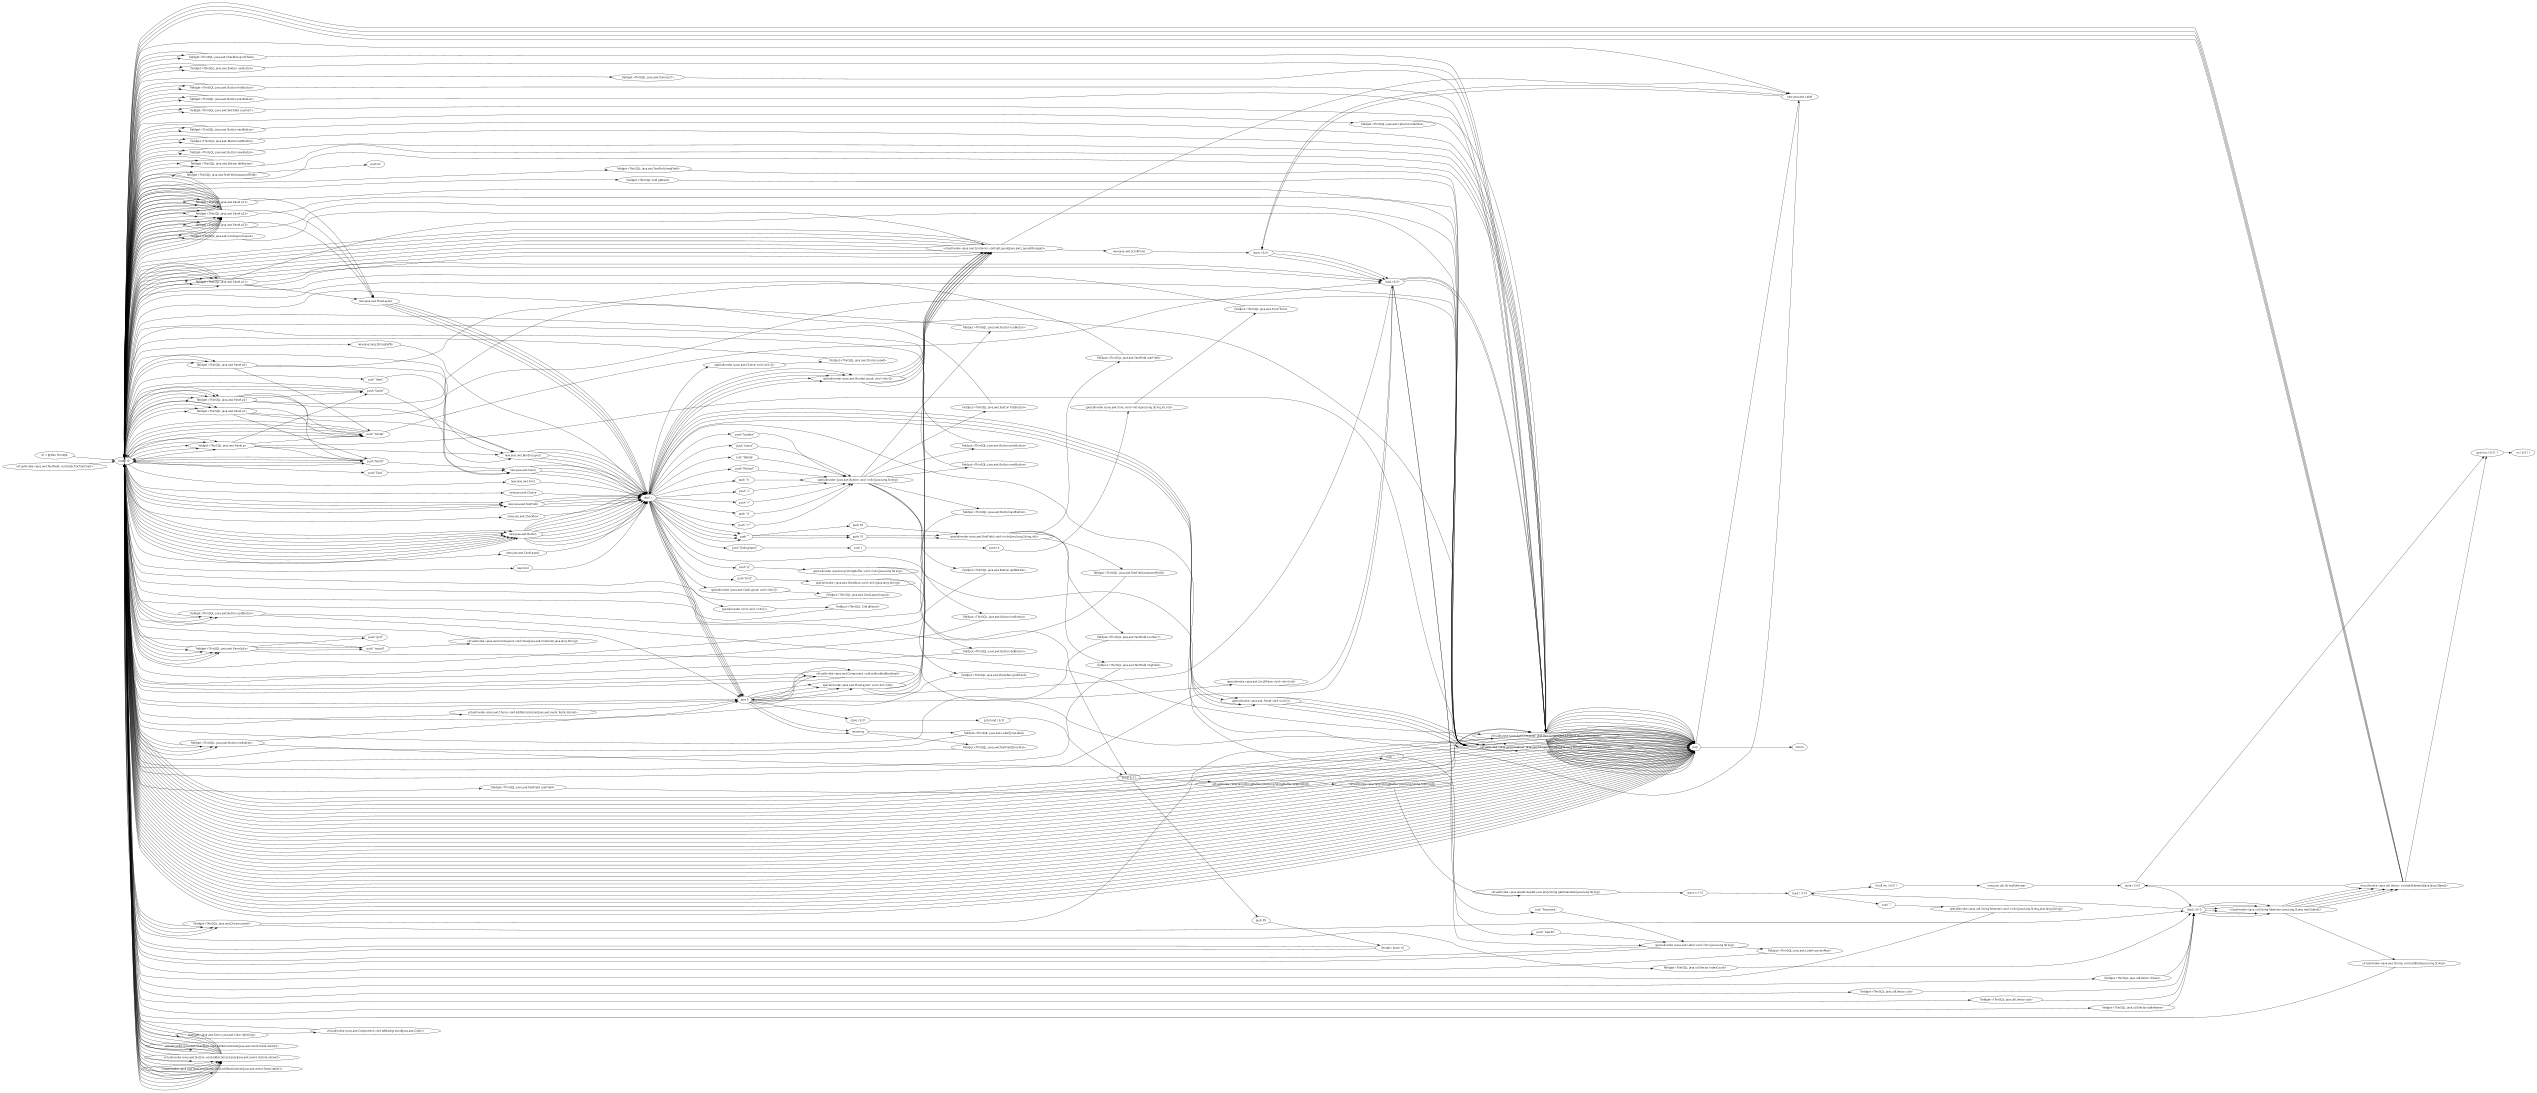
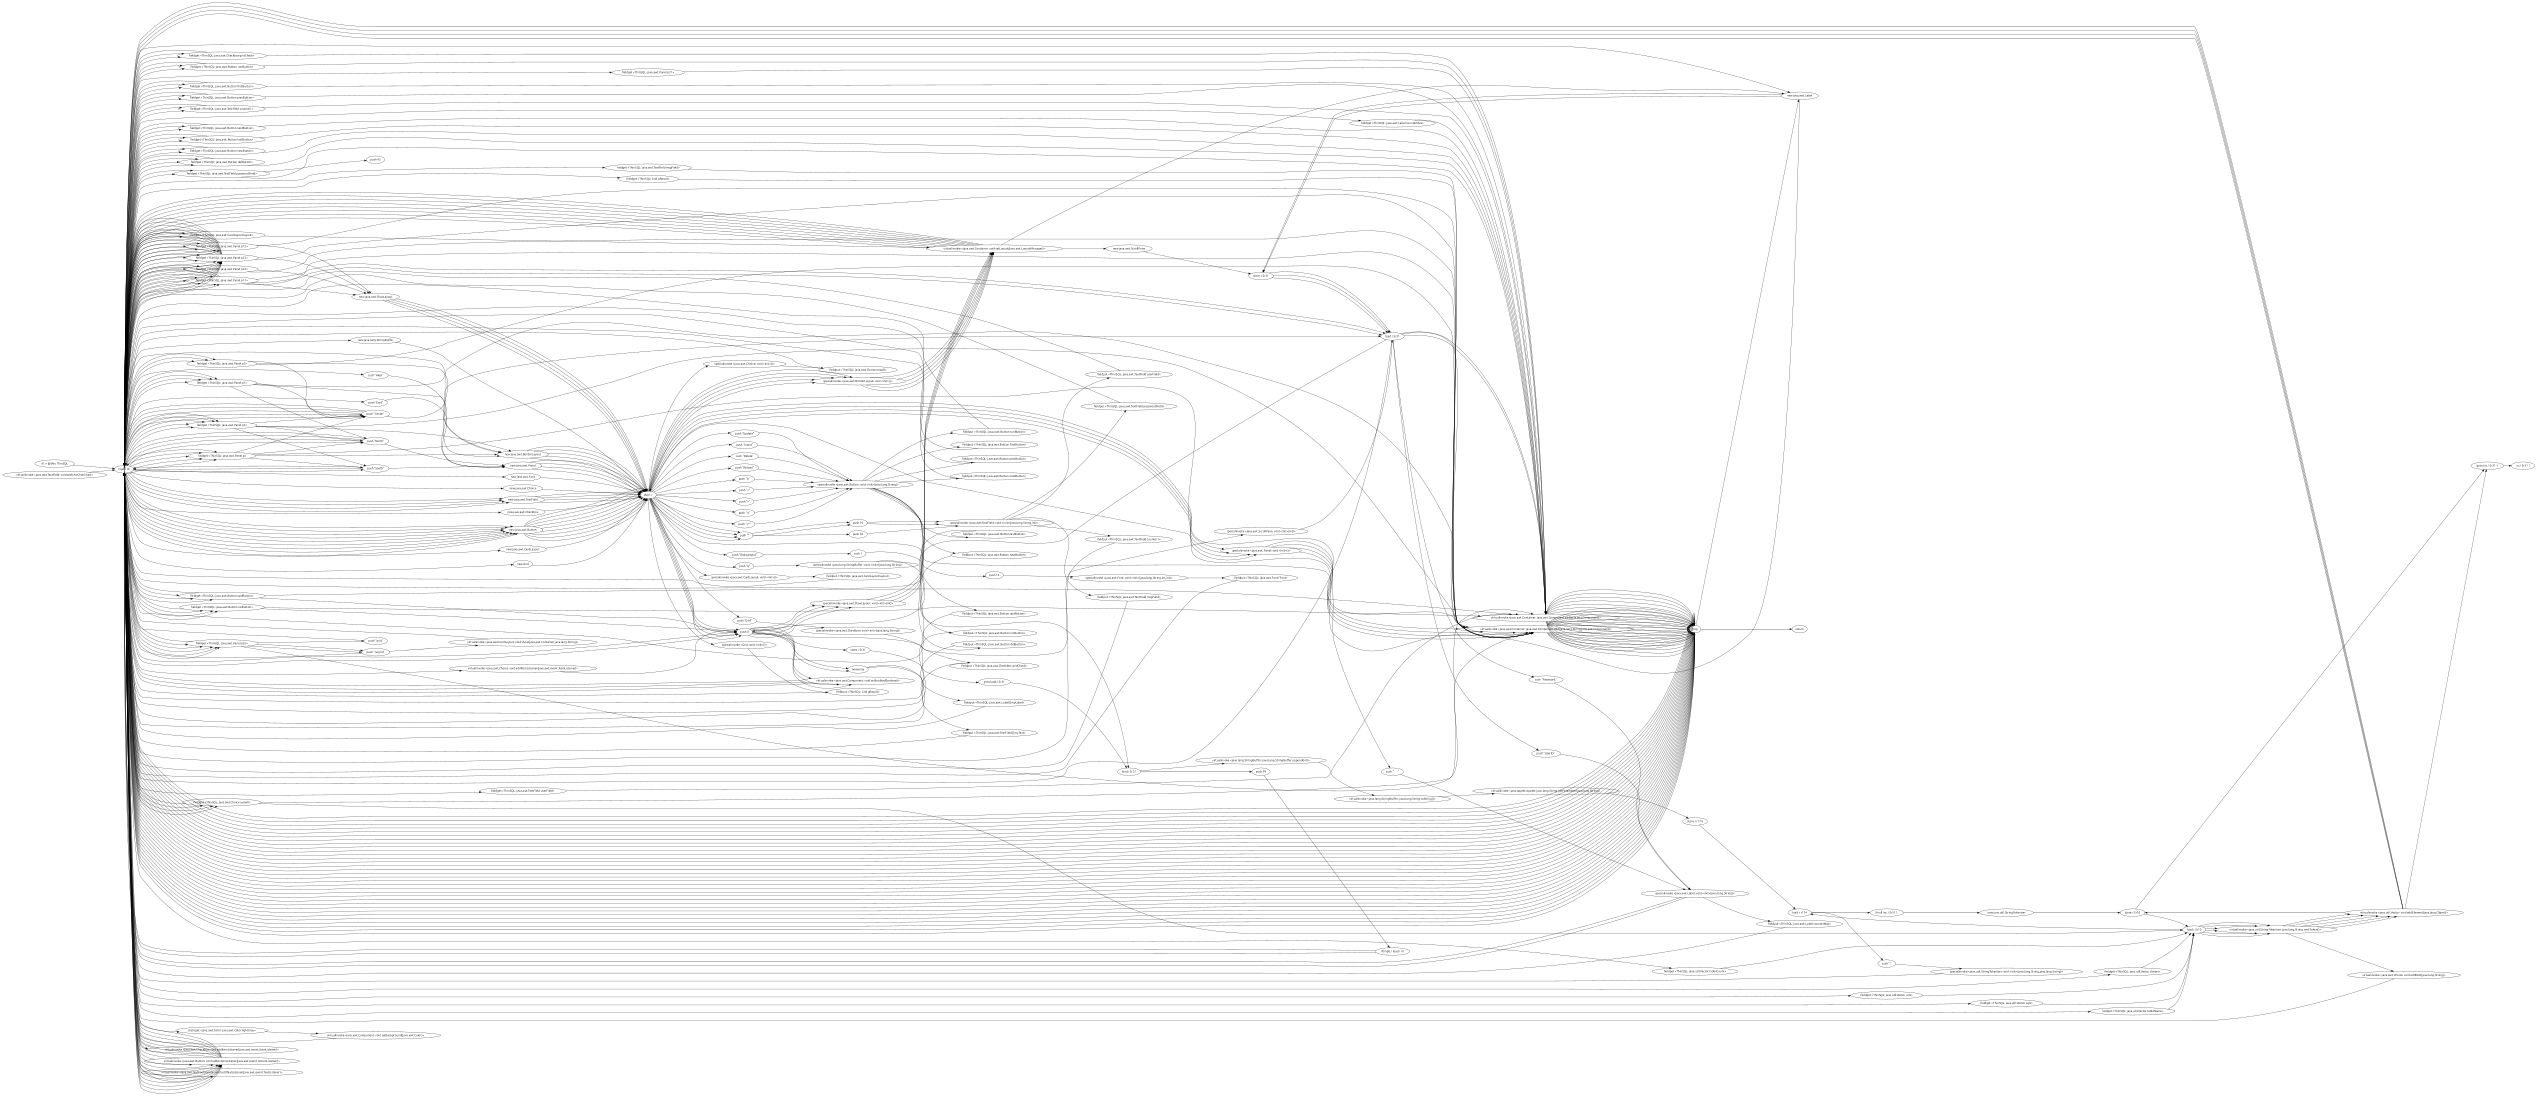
none -> (994, 555)
(745, 700) -> (745, 632)
